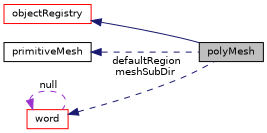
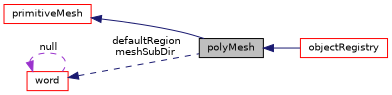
(150, 31) -> (287, 48)
(48, 52) -> (48, 14)
(150, 52) -> (153, 26)
